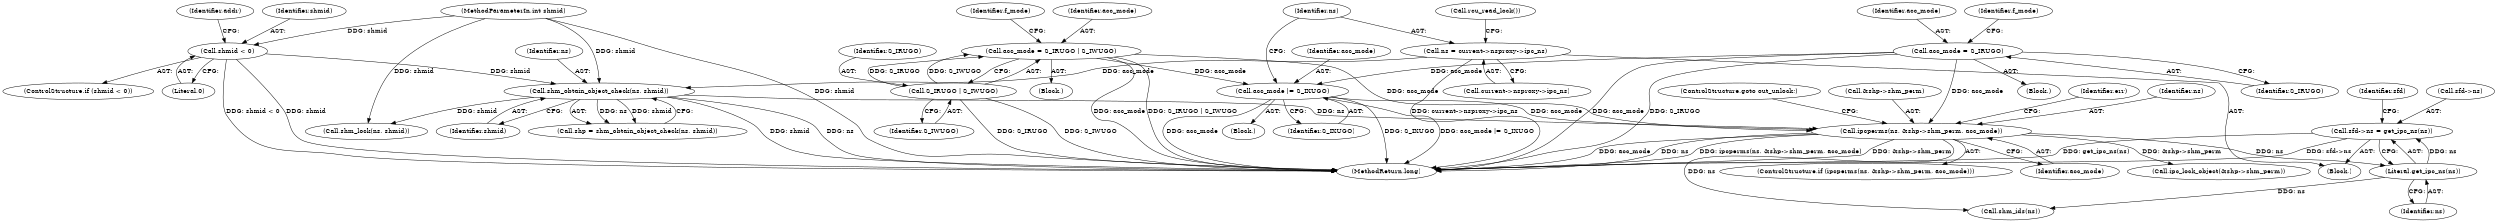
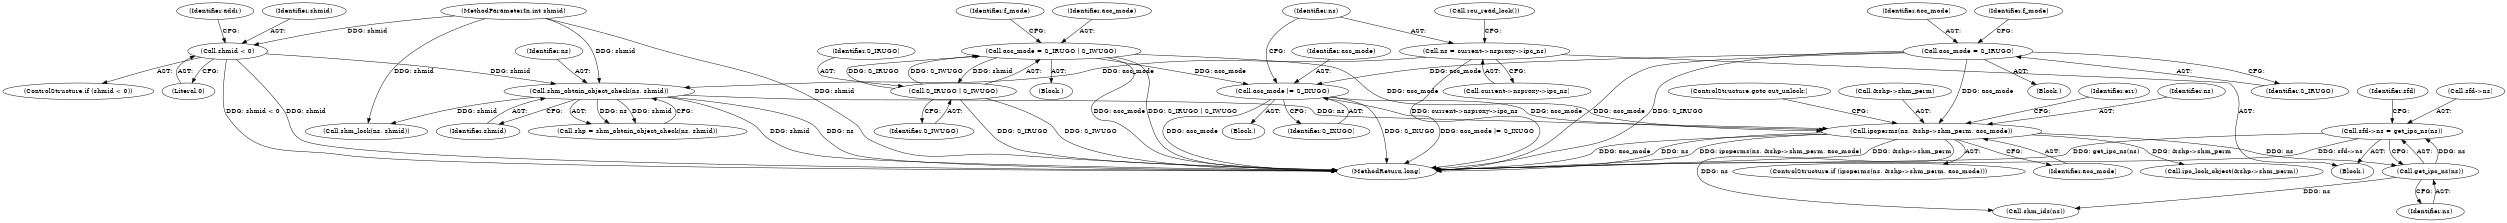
(1004, 71) -> (993, 71)
(2423, 172) -> (2430, 172)
